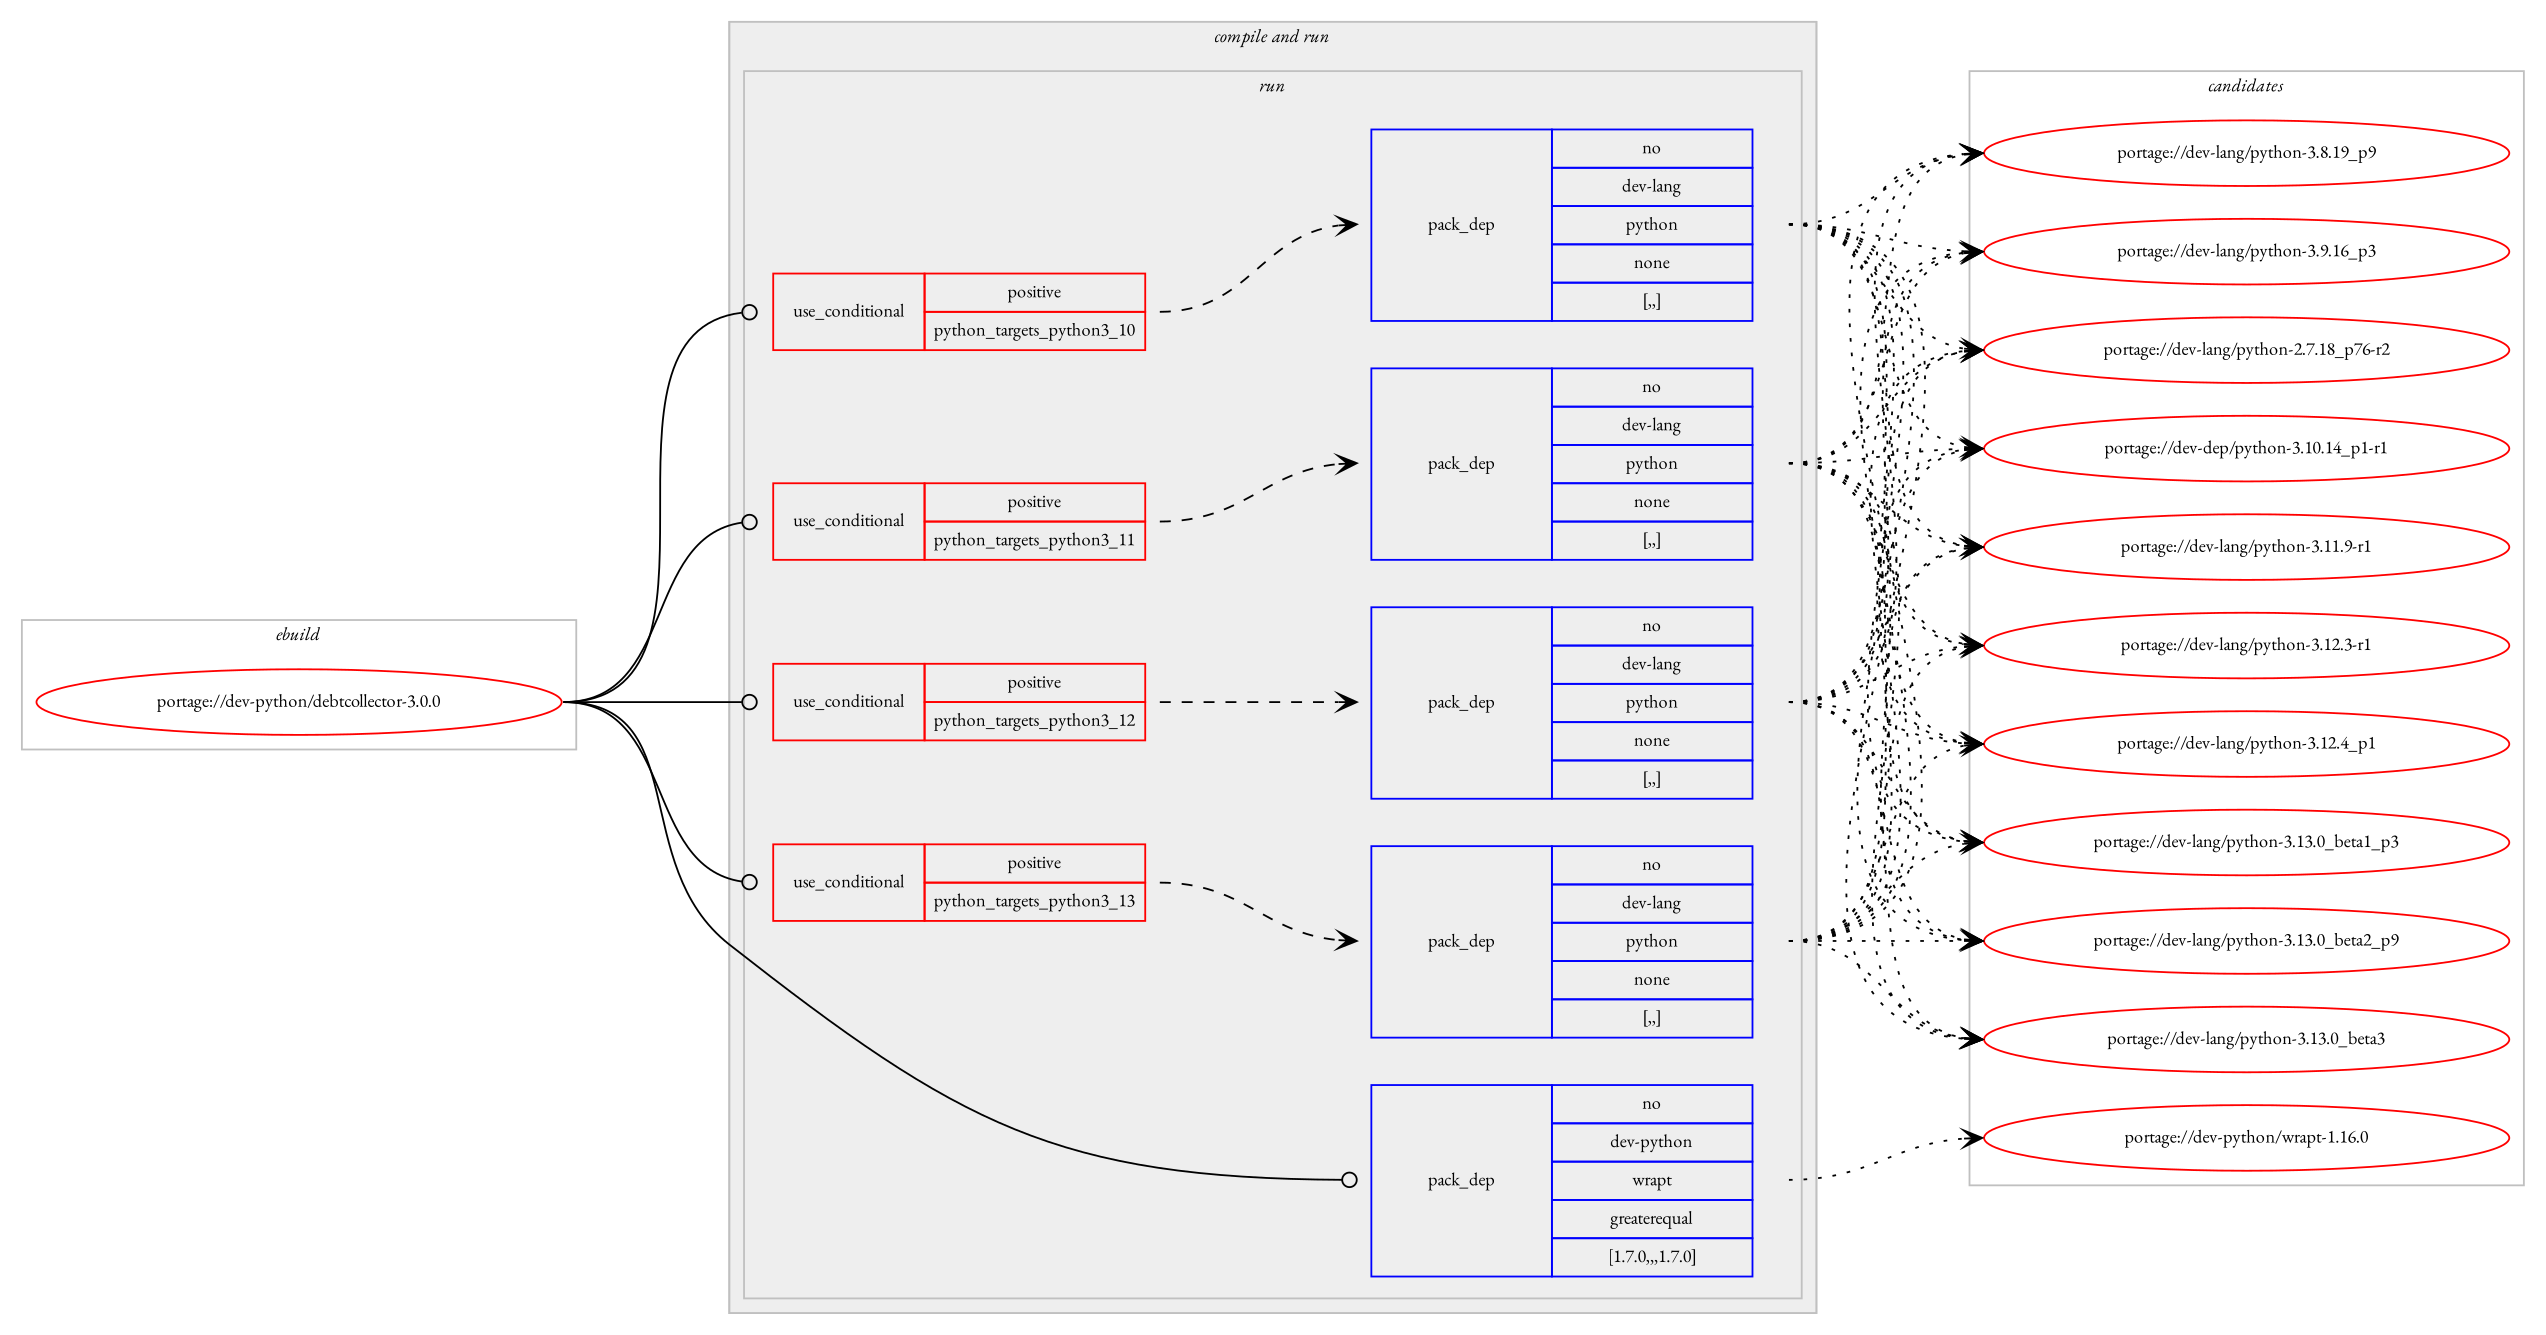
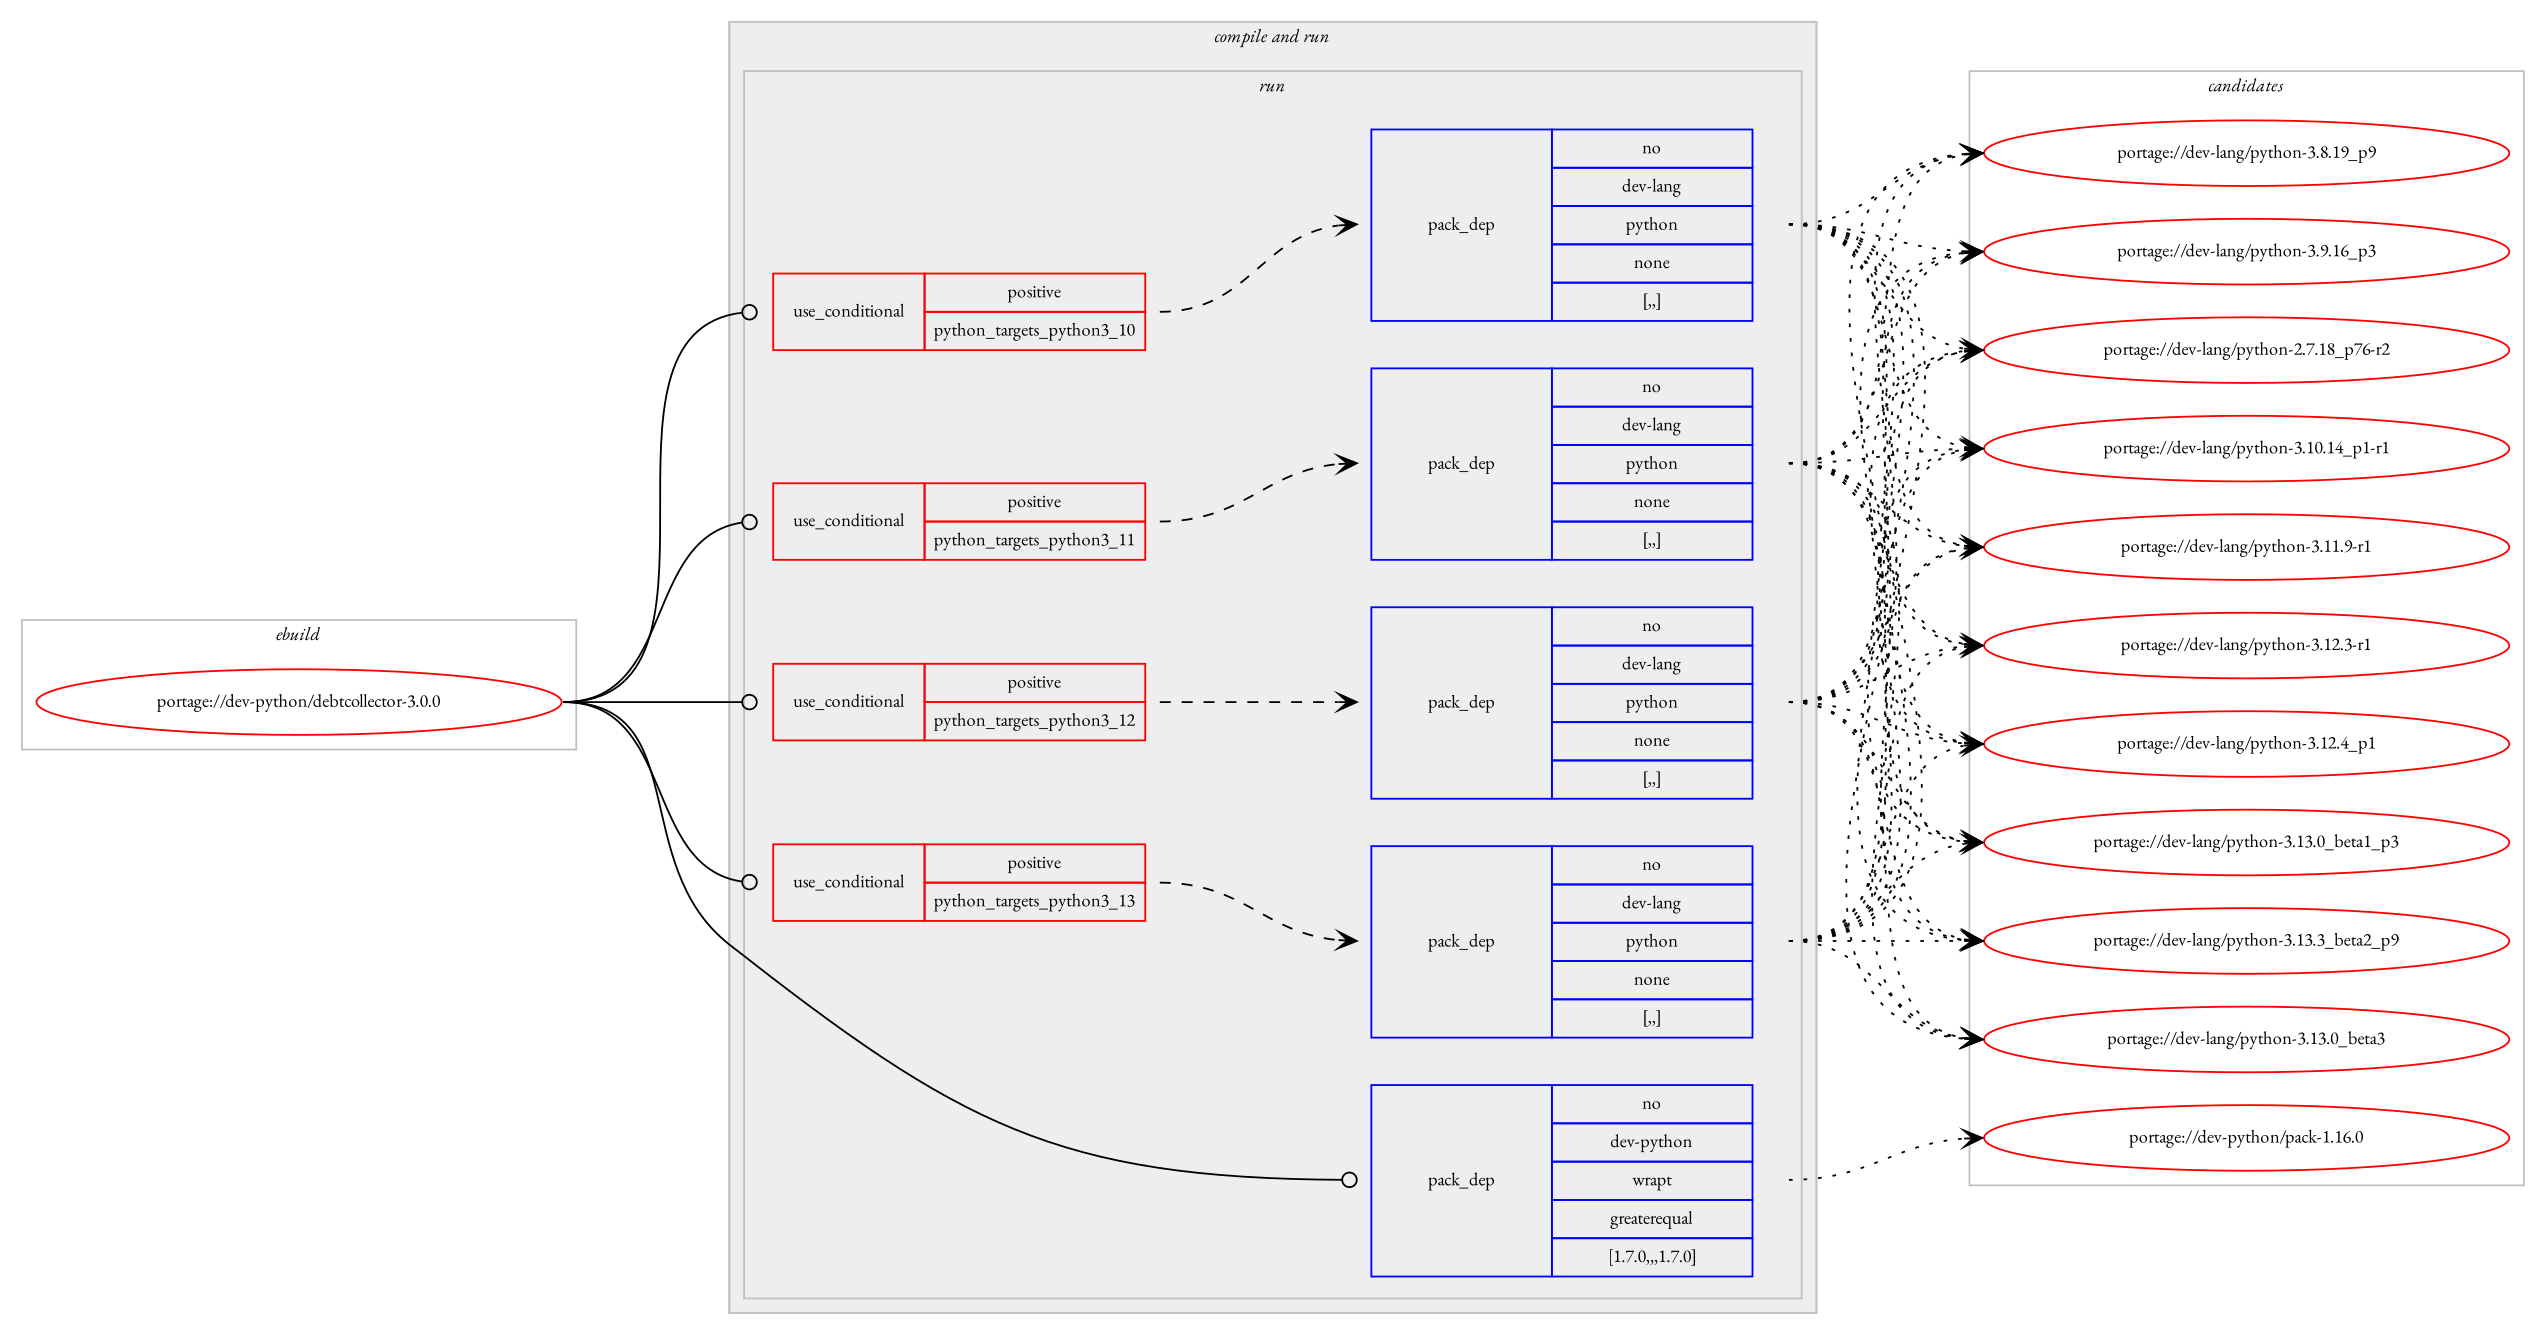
(2247, 449) -> (2247, 449)
(2247, 941) -> (2247, 941)
(2247, 1138) -> (2247, 1138)
